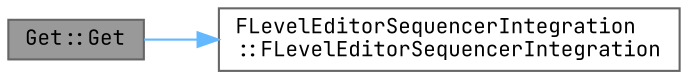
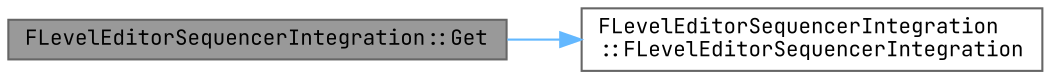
(76, 40) -> (257, 40)
